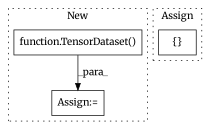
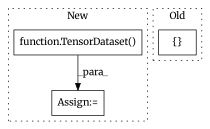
(177, 16) -> (177, 16)
